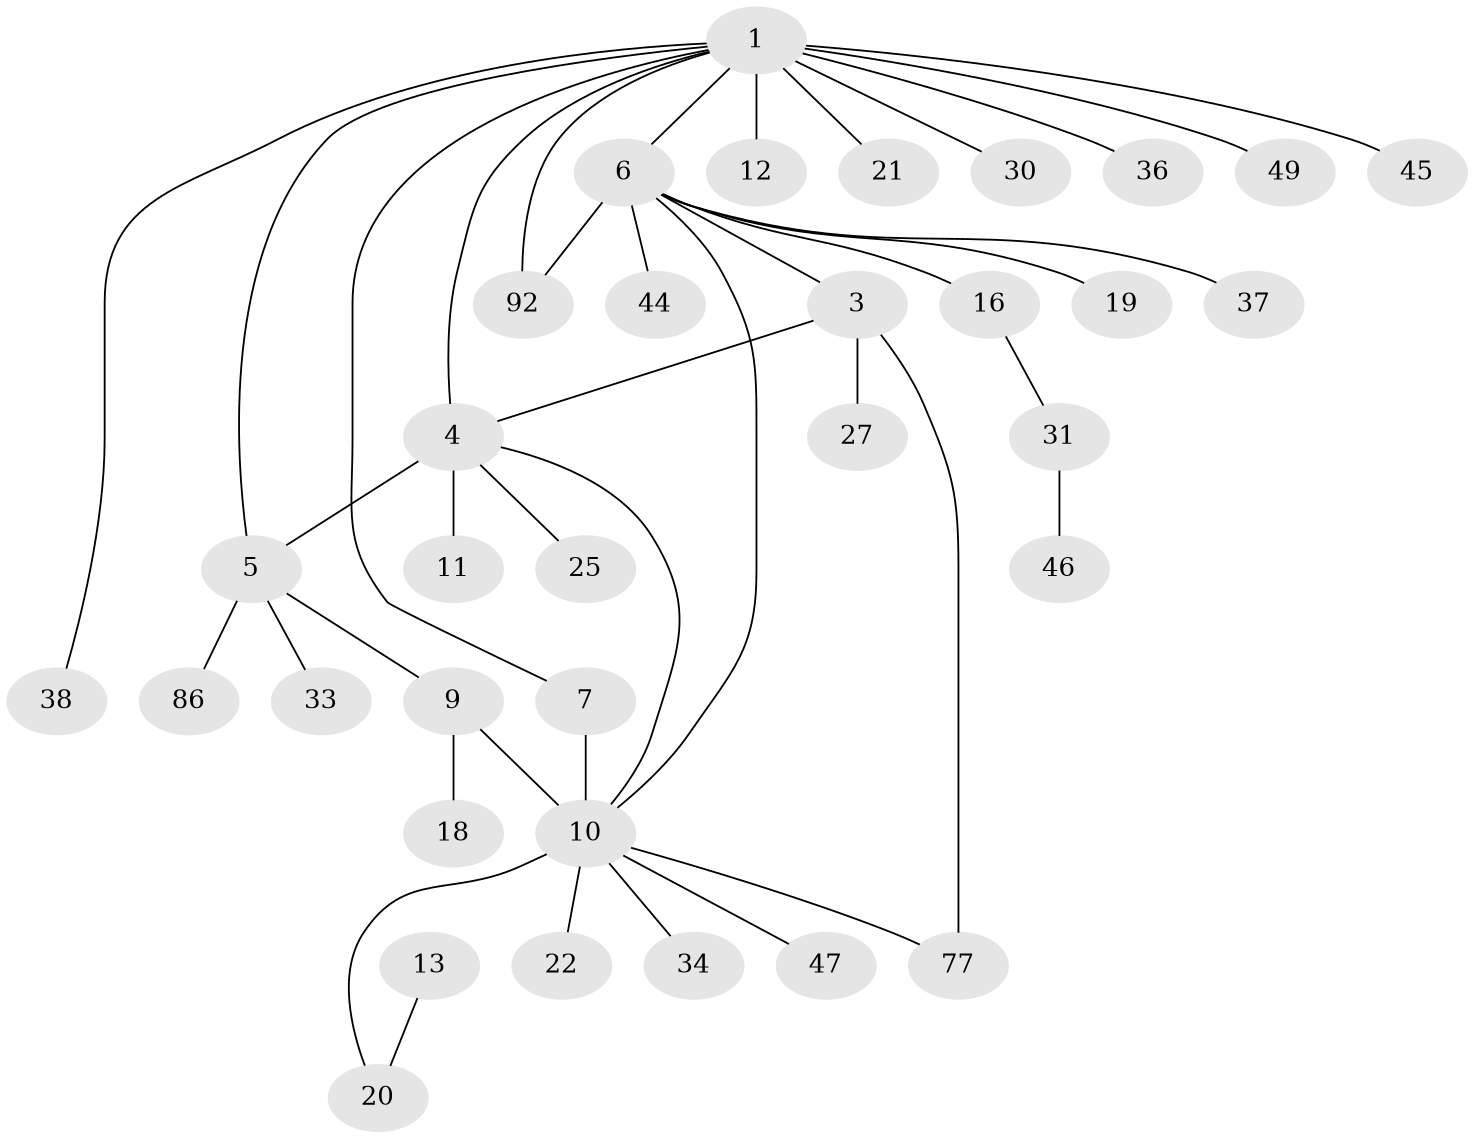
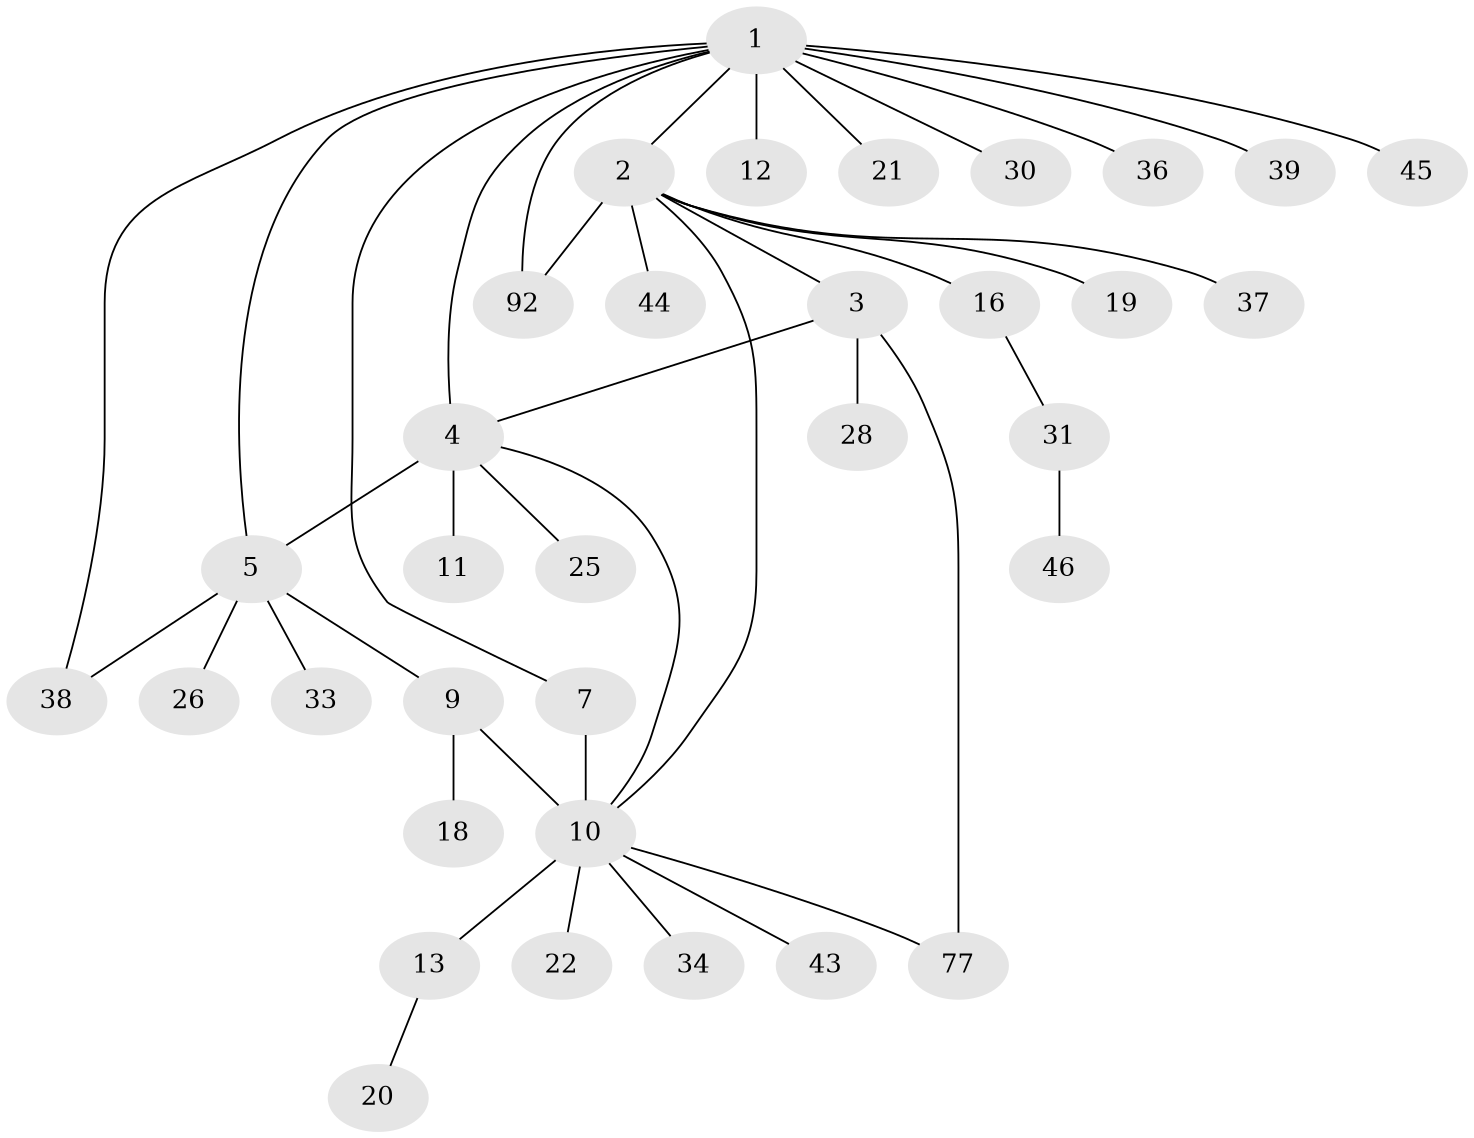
(624, 173) -> (624, 173)
(1285, 173) -> (1285, 173)
(857, 437) -> (857, 437)
none -> (154, 635)
(189, 701) -> (189, 701)
(386, 908) -> (508, 900)
(826, 966) -> (826, 966)
